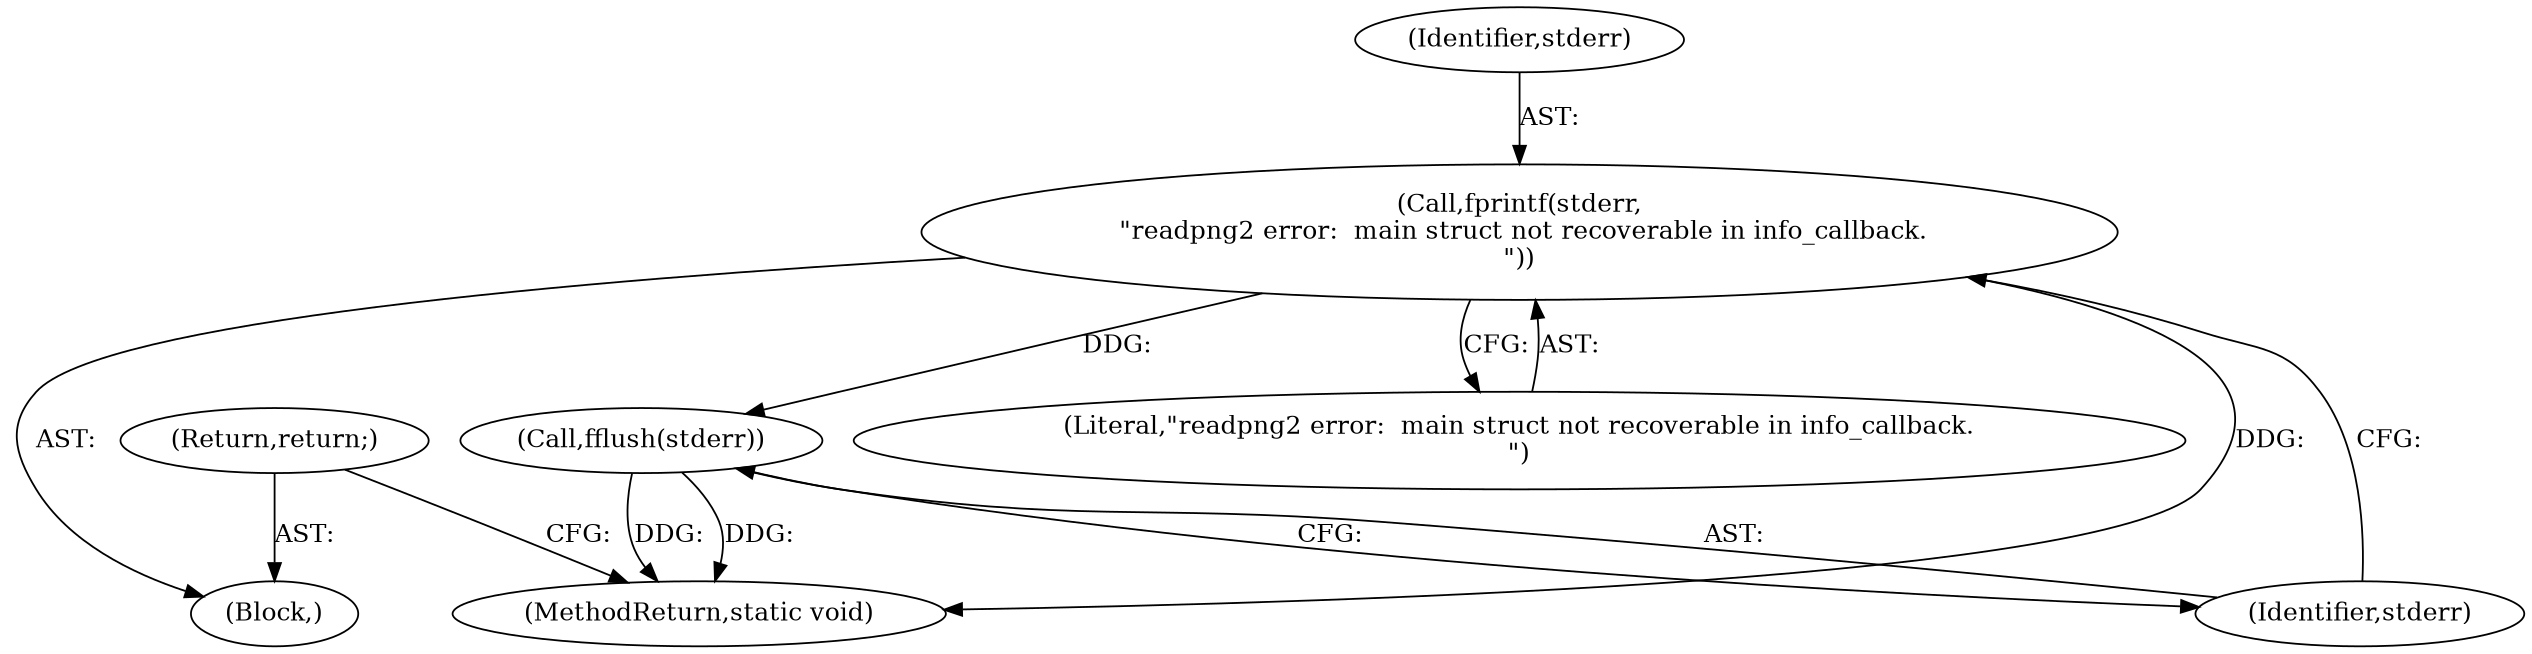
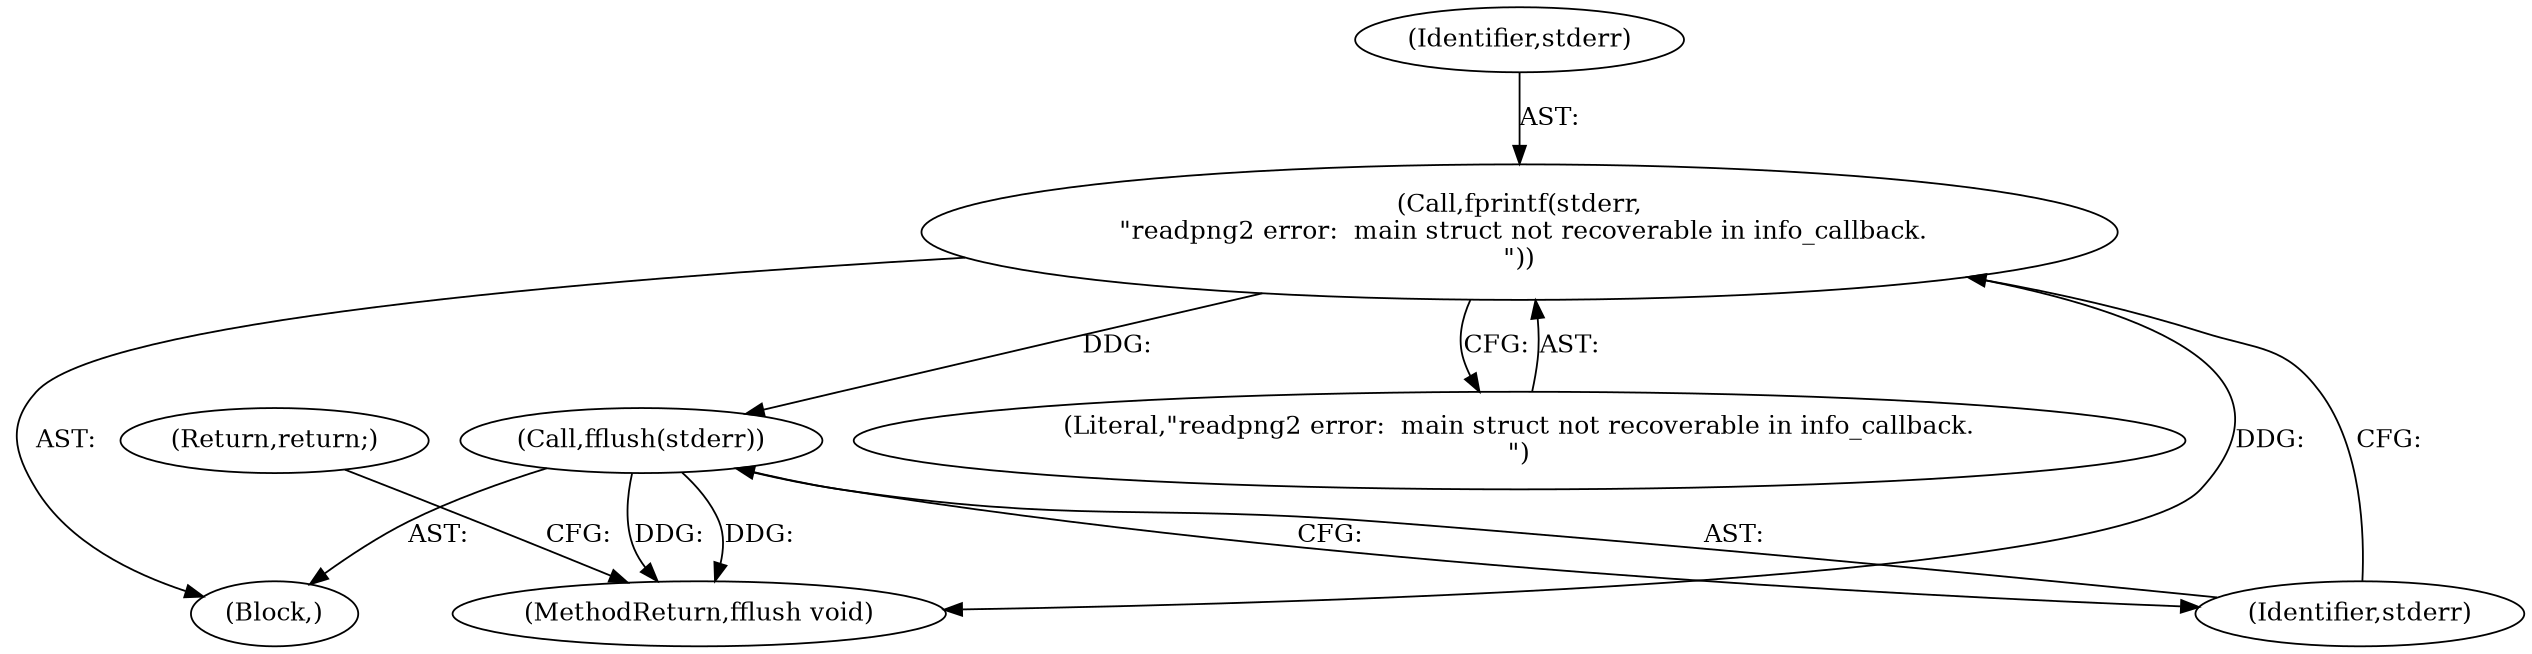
(275, 518) -> (425, 513)
(699, 614) -> (699, 614)
